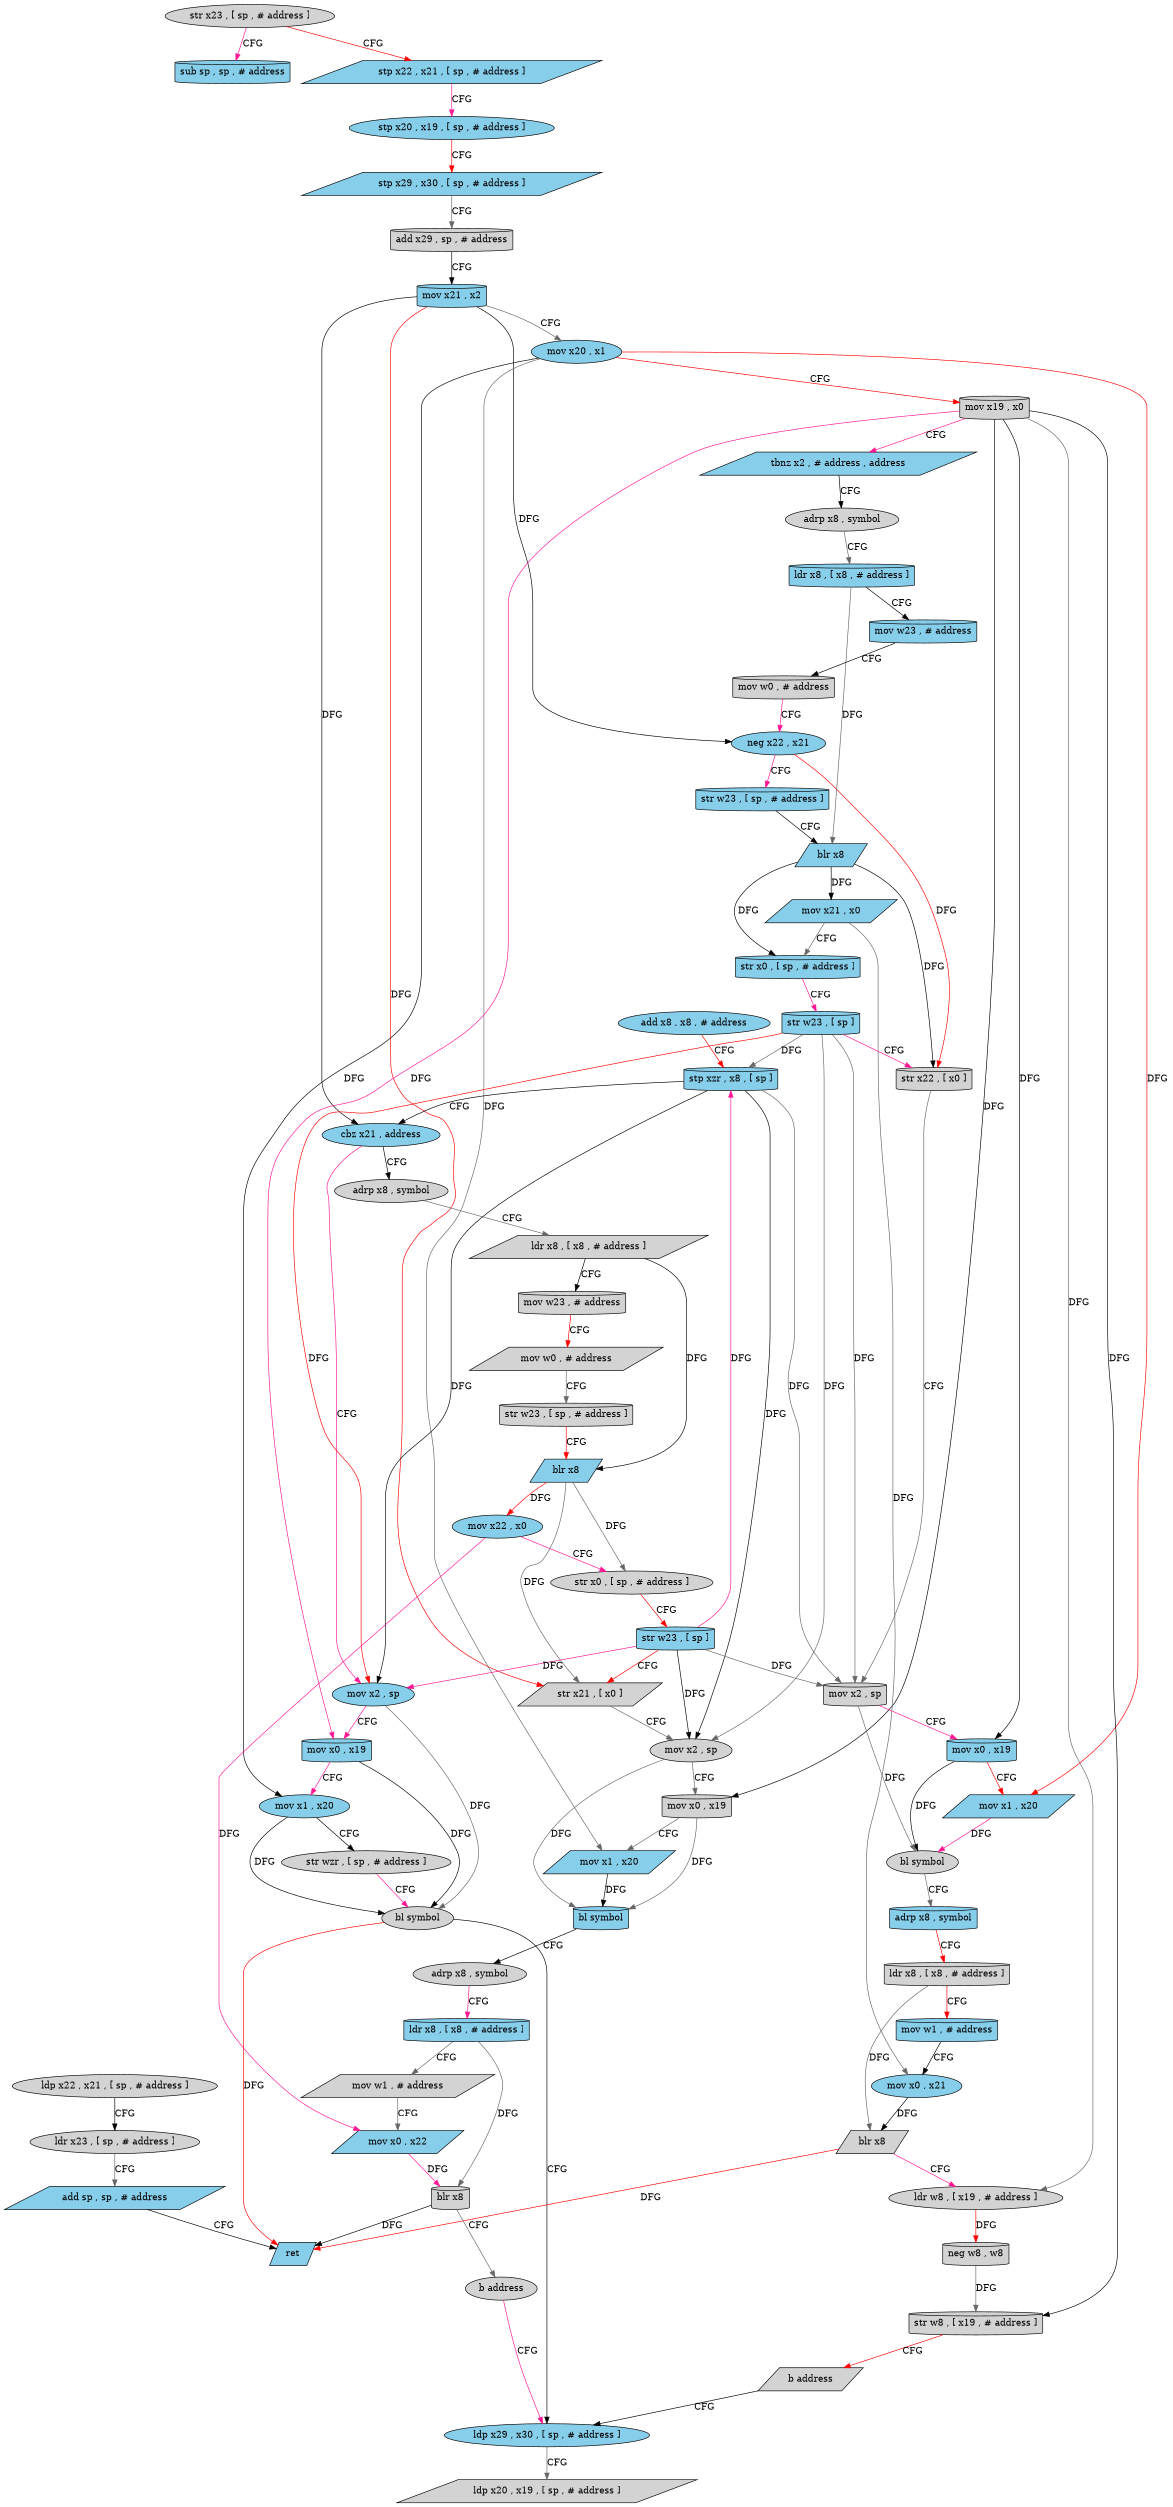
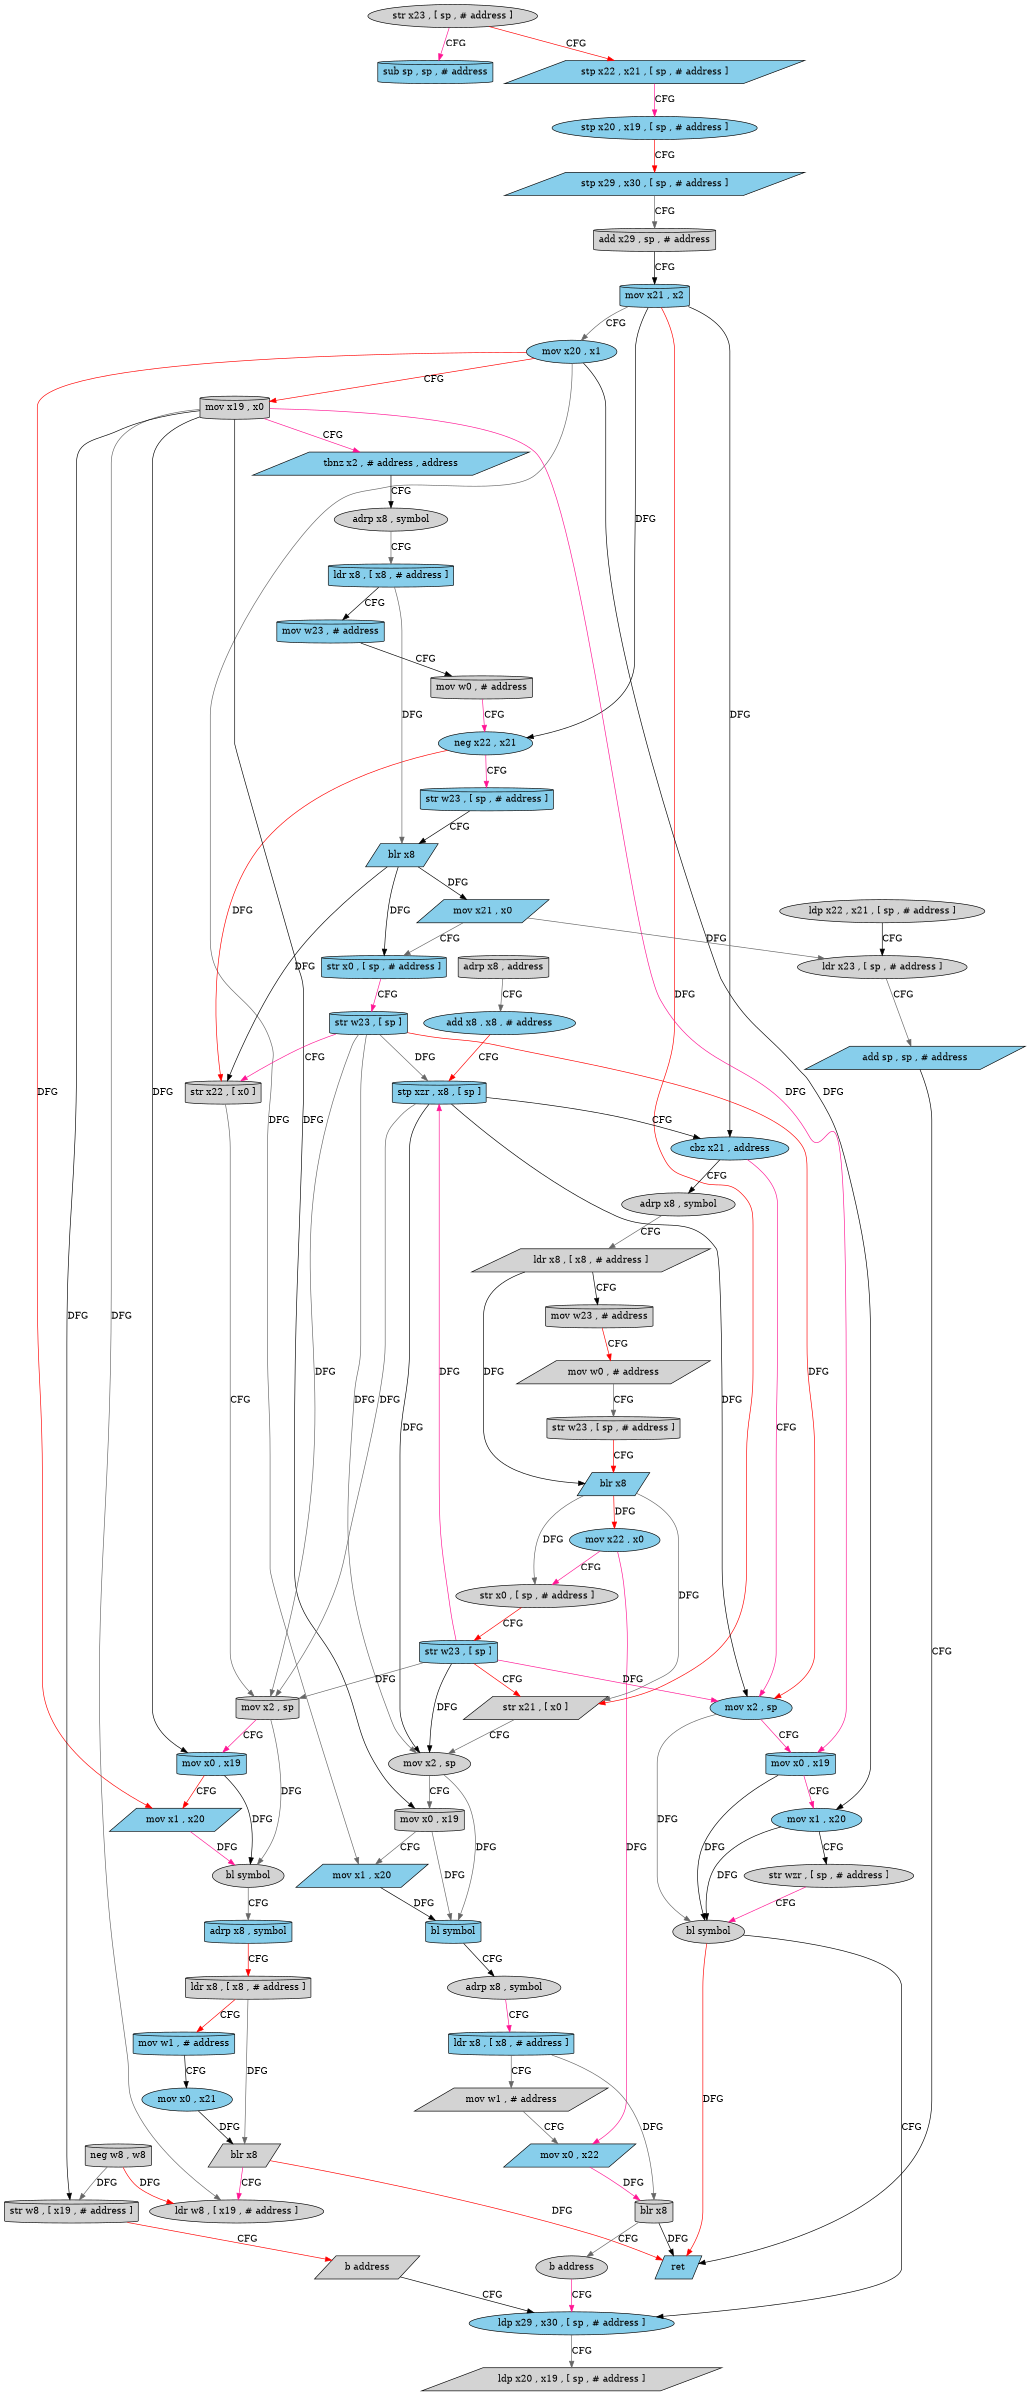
none -> (504, 967)
(893, 1496) -> (666, 937)
(976, 2223) -> (141, 2189)
